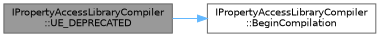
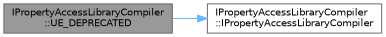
(292, 18) -> (295, 18)
